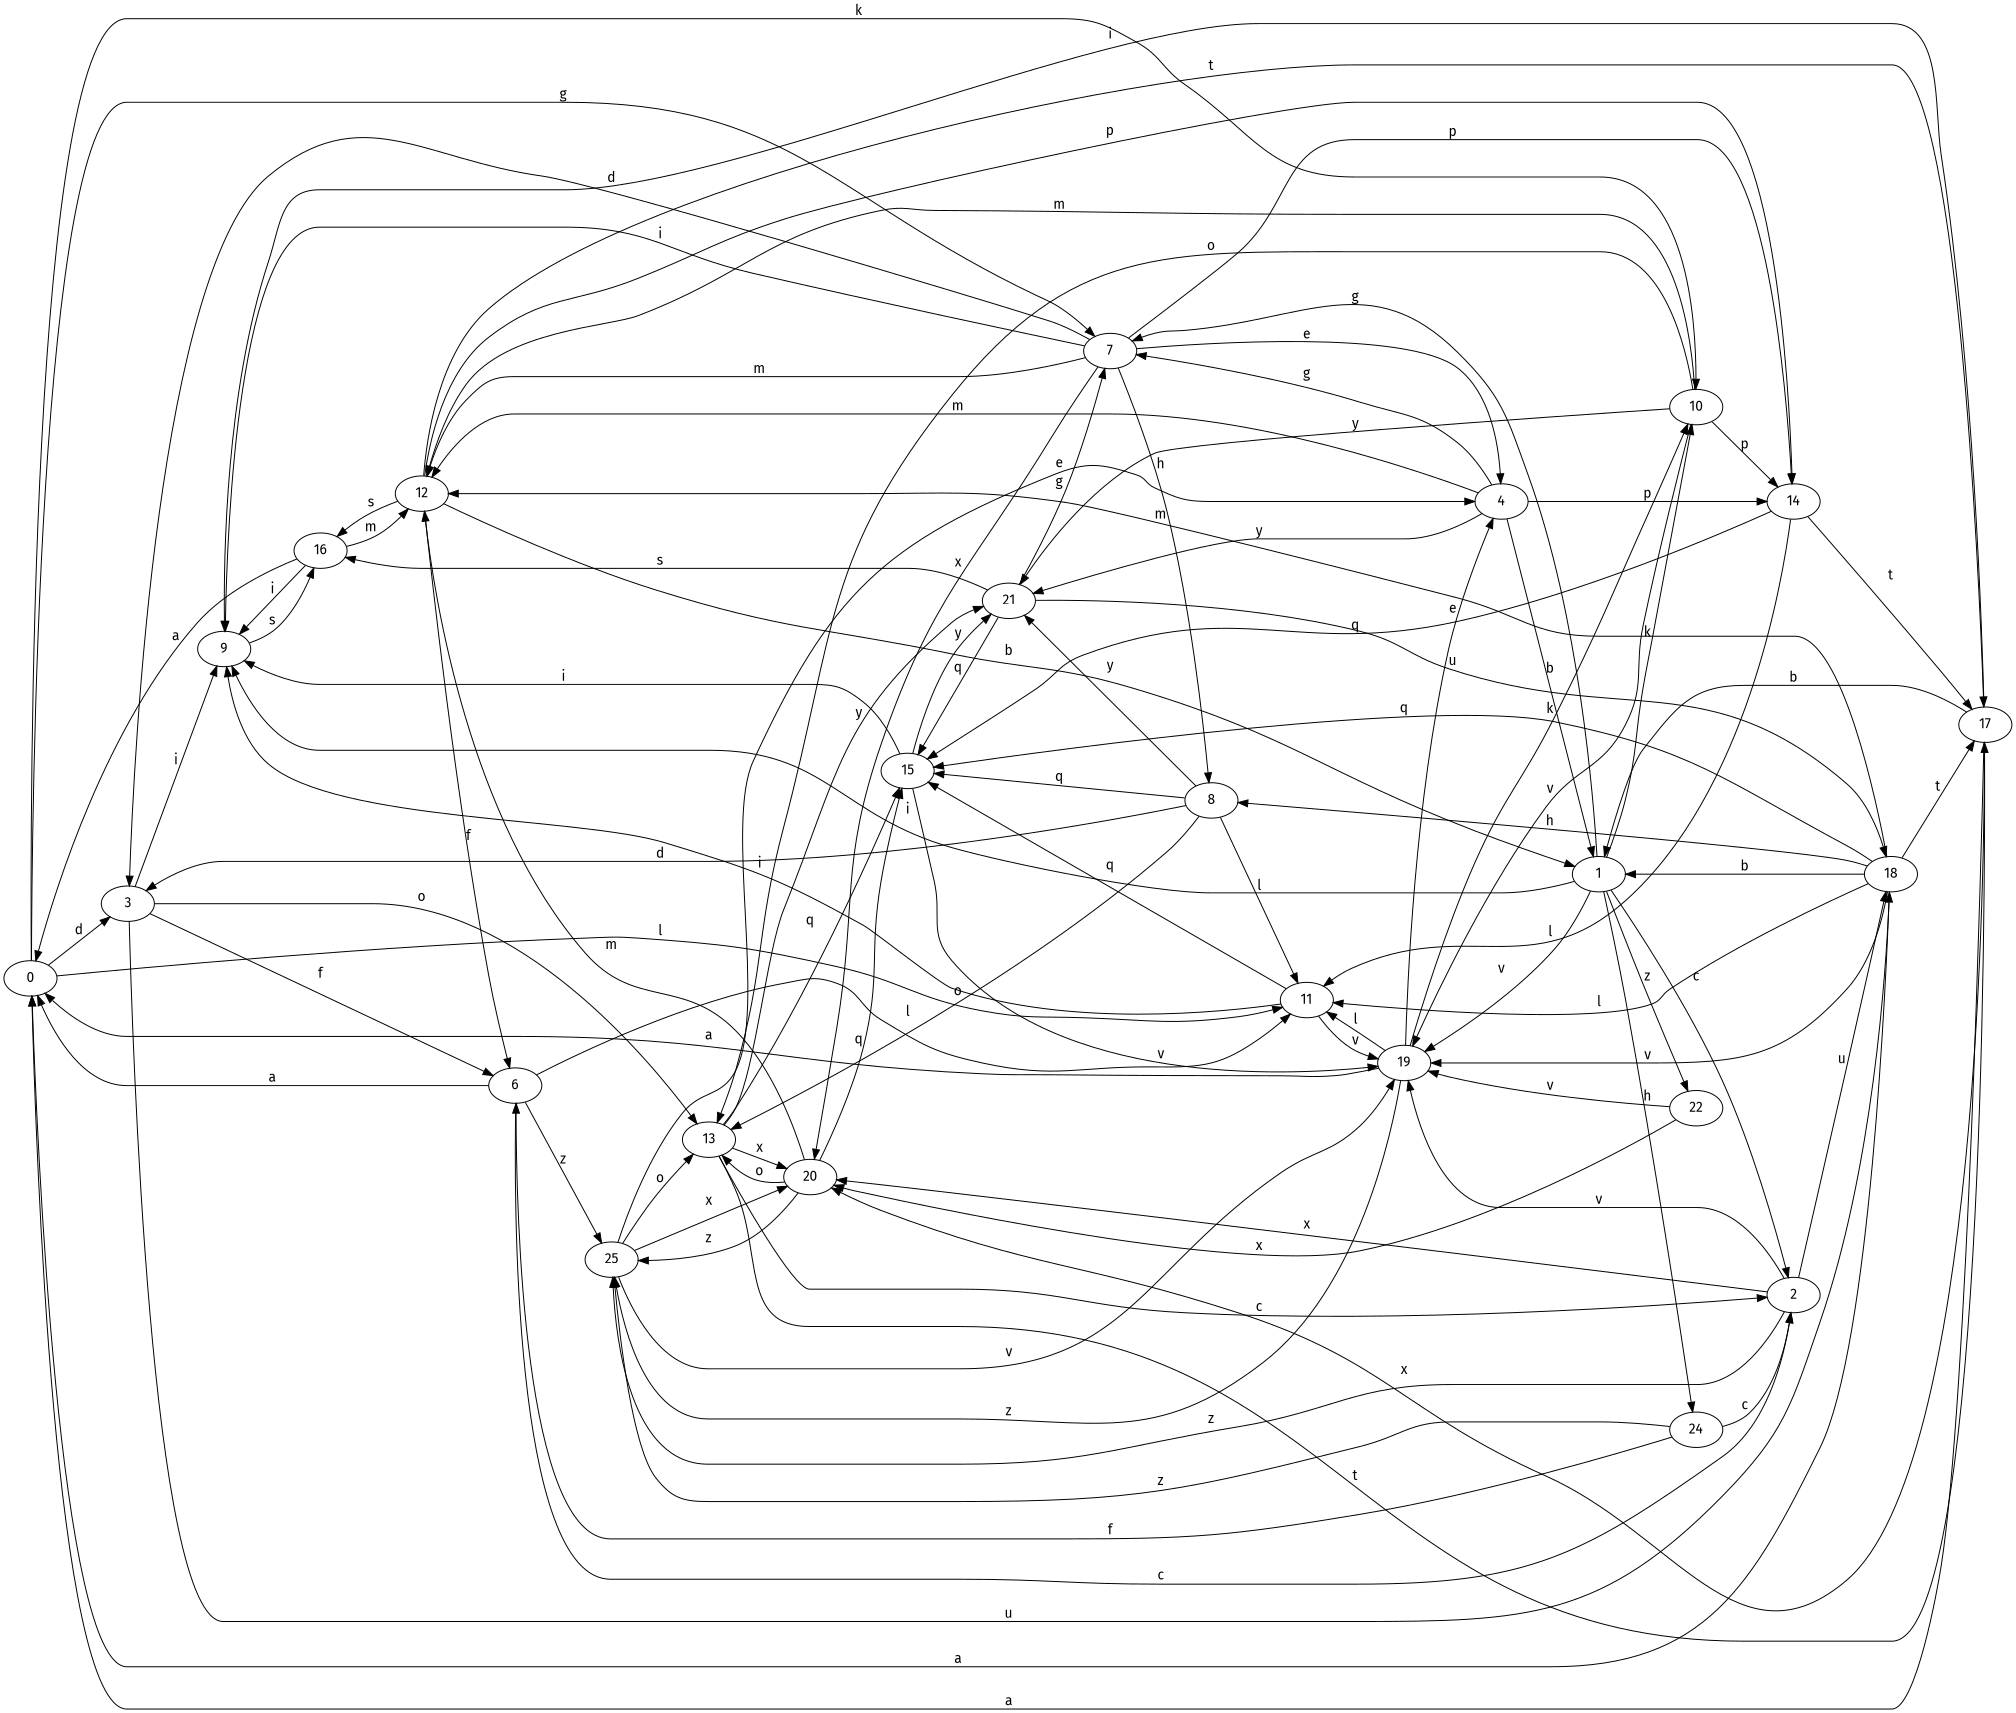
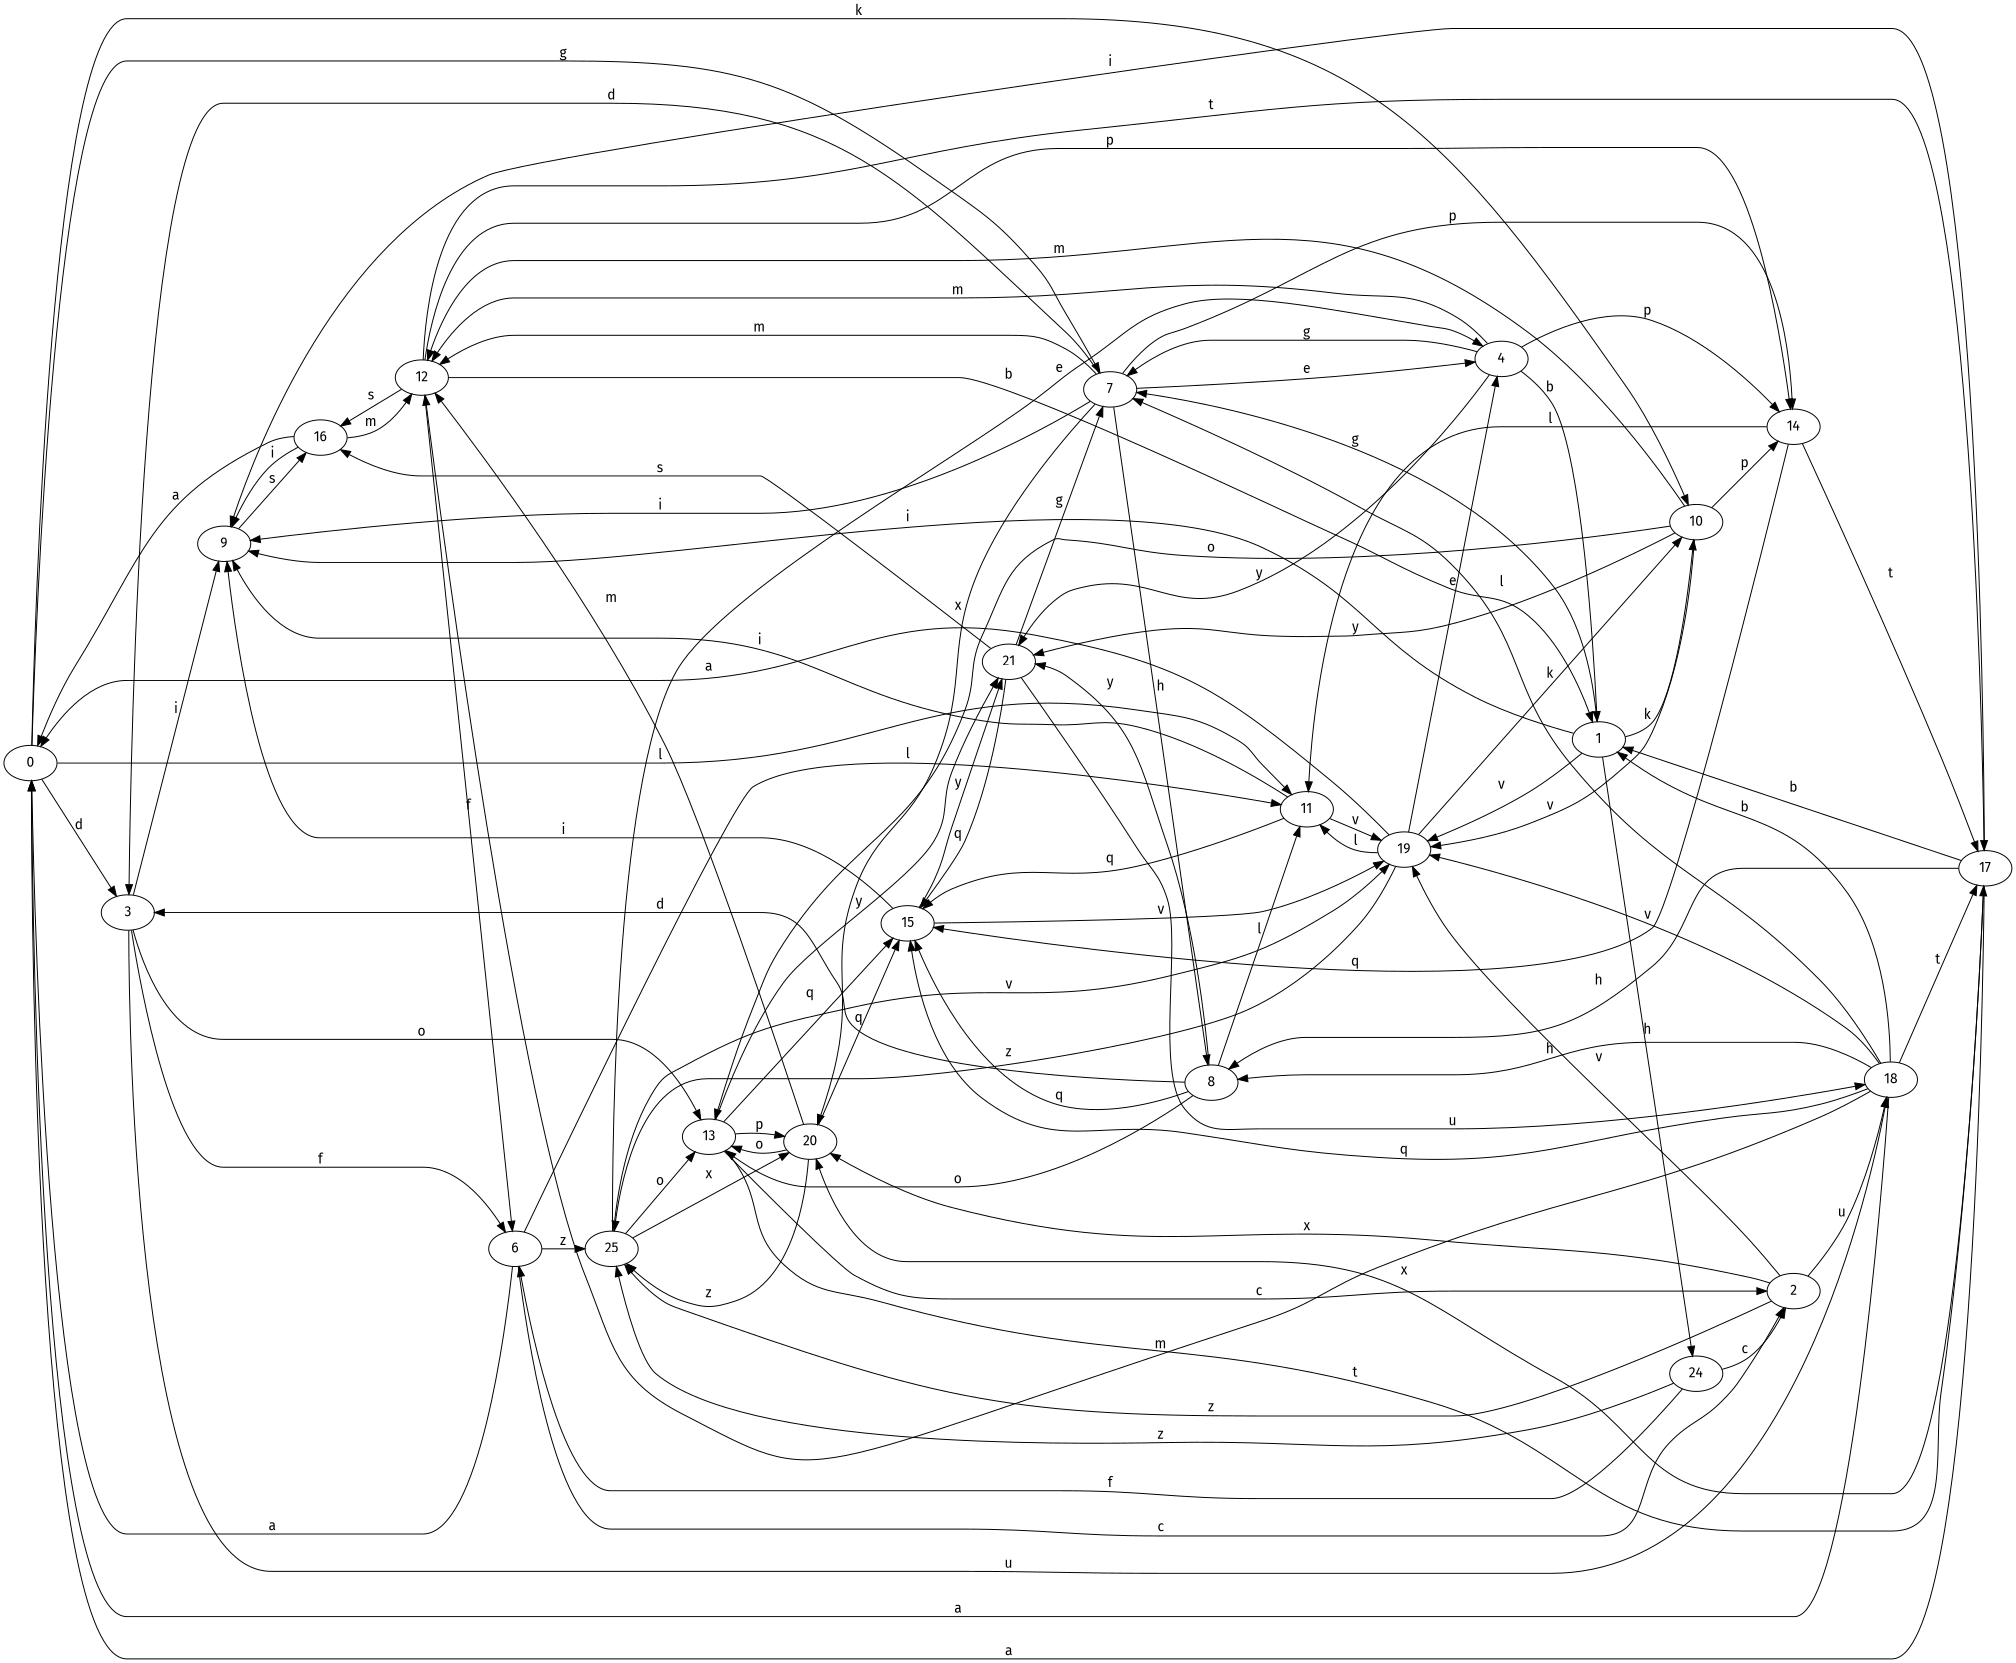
none -> (1619, 992)
(1636, 1008) -> (1521, 677)
(1717, 1070) -> none
(1696, 1108) -> none
(760, 1148) -> (760, 1125)
